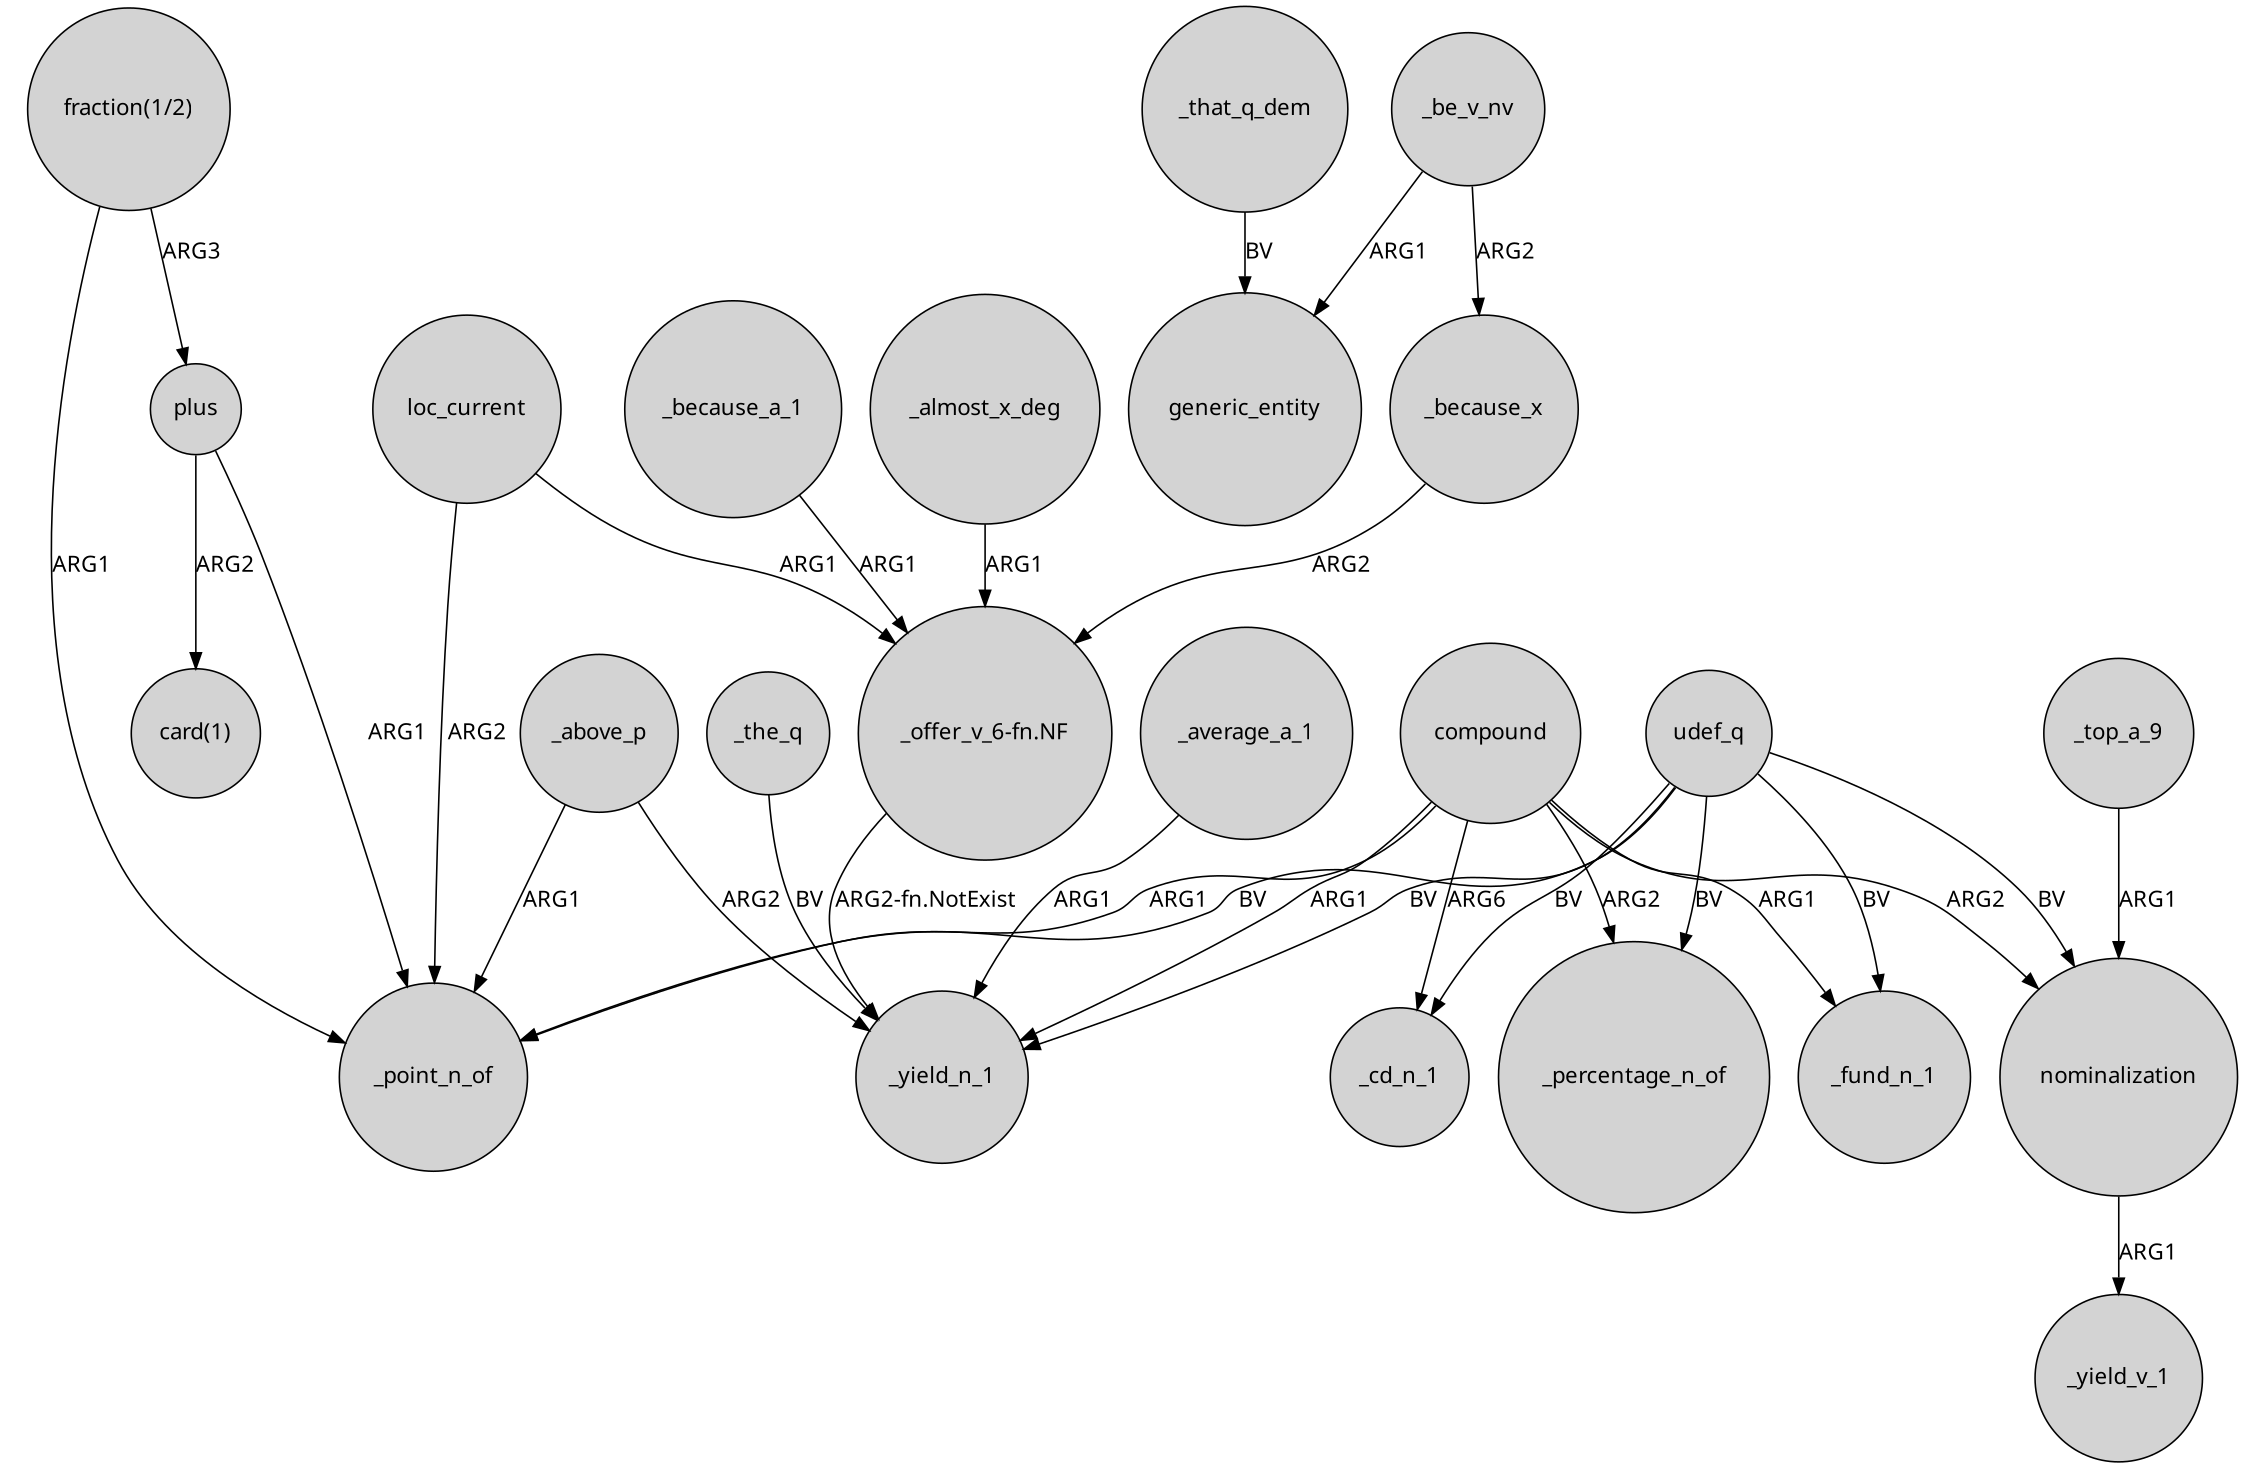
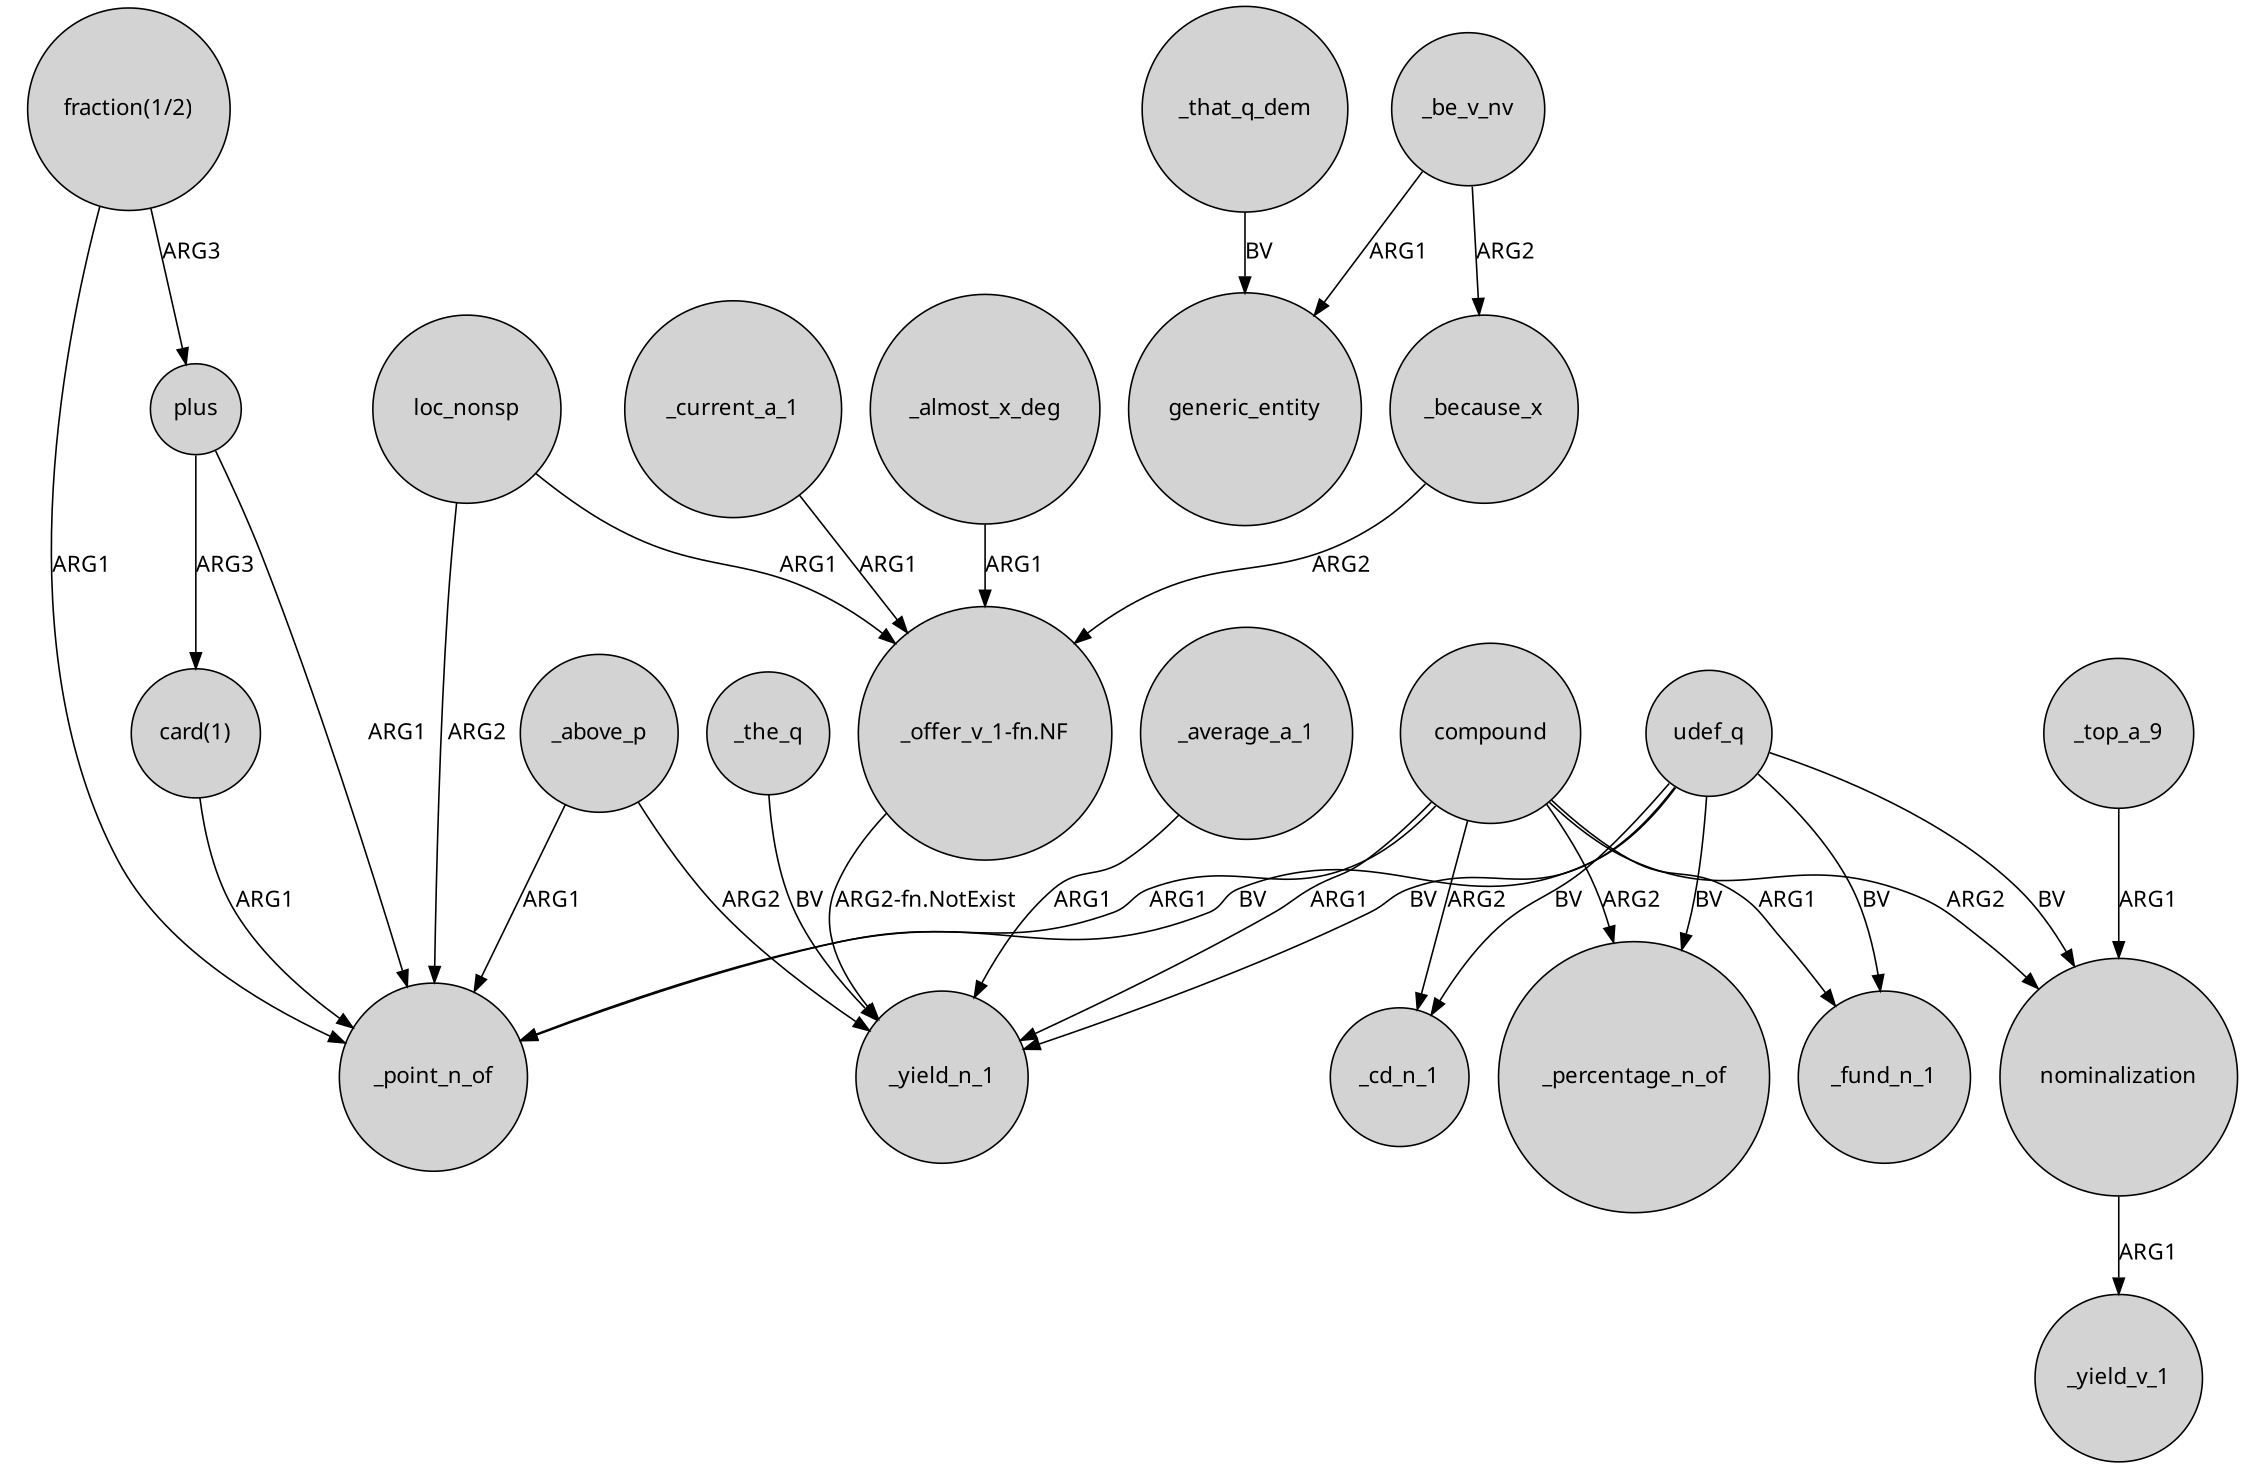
(467, 409) -> (467, 409)
(733, 409) -> (733, 409)
(225, 566) -> (225, 566)
(985, 733) -> (985, 733)
(1477, 901) -> (1477, 901)
none -> (243, 924)
